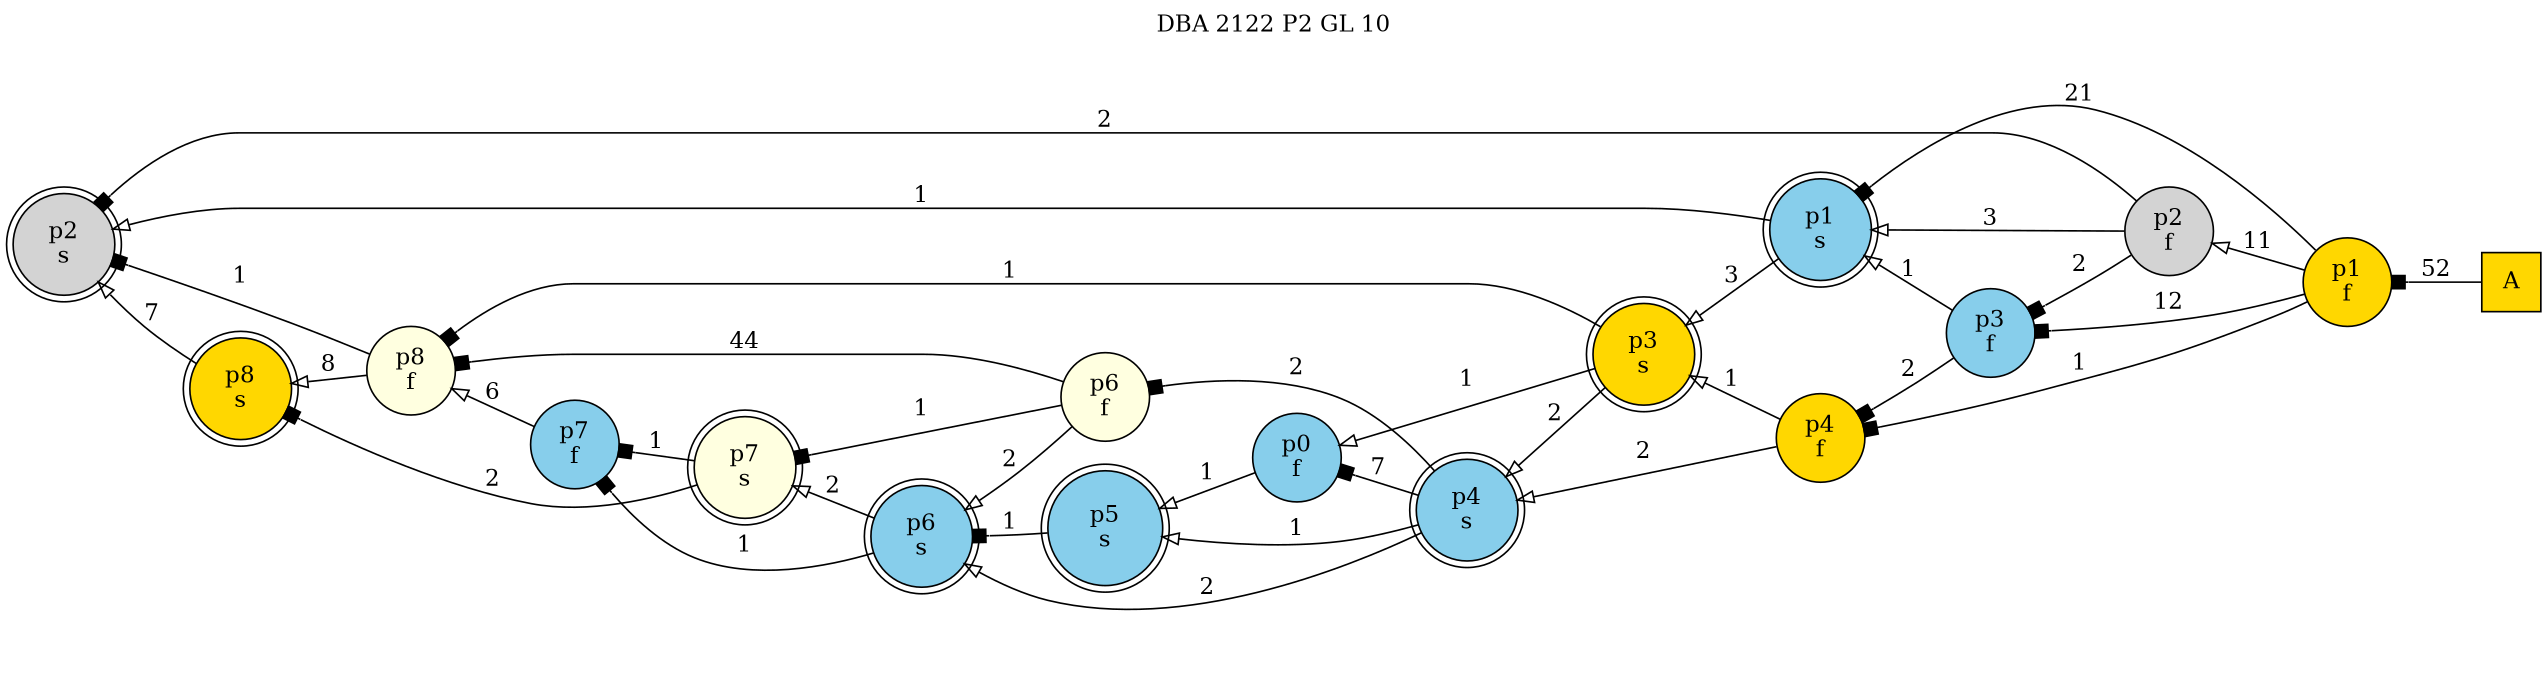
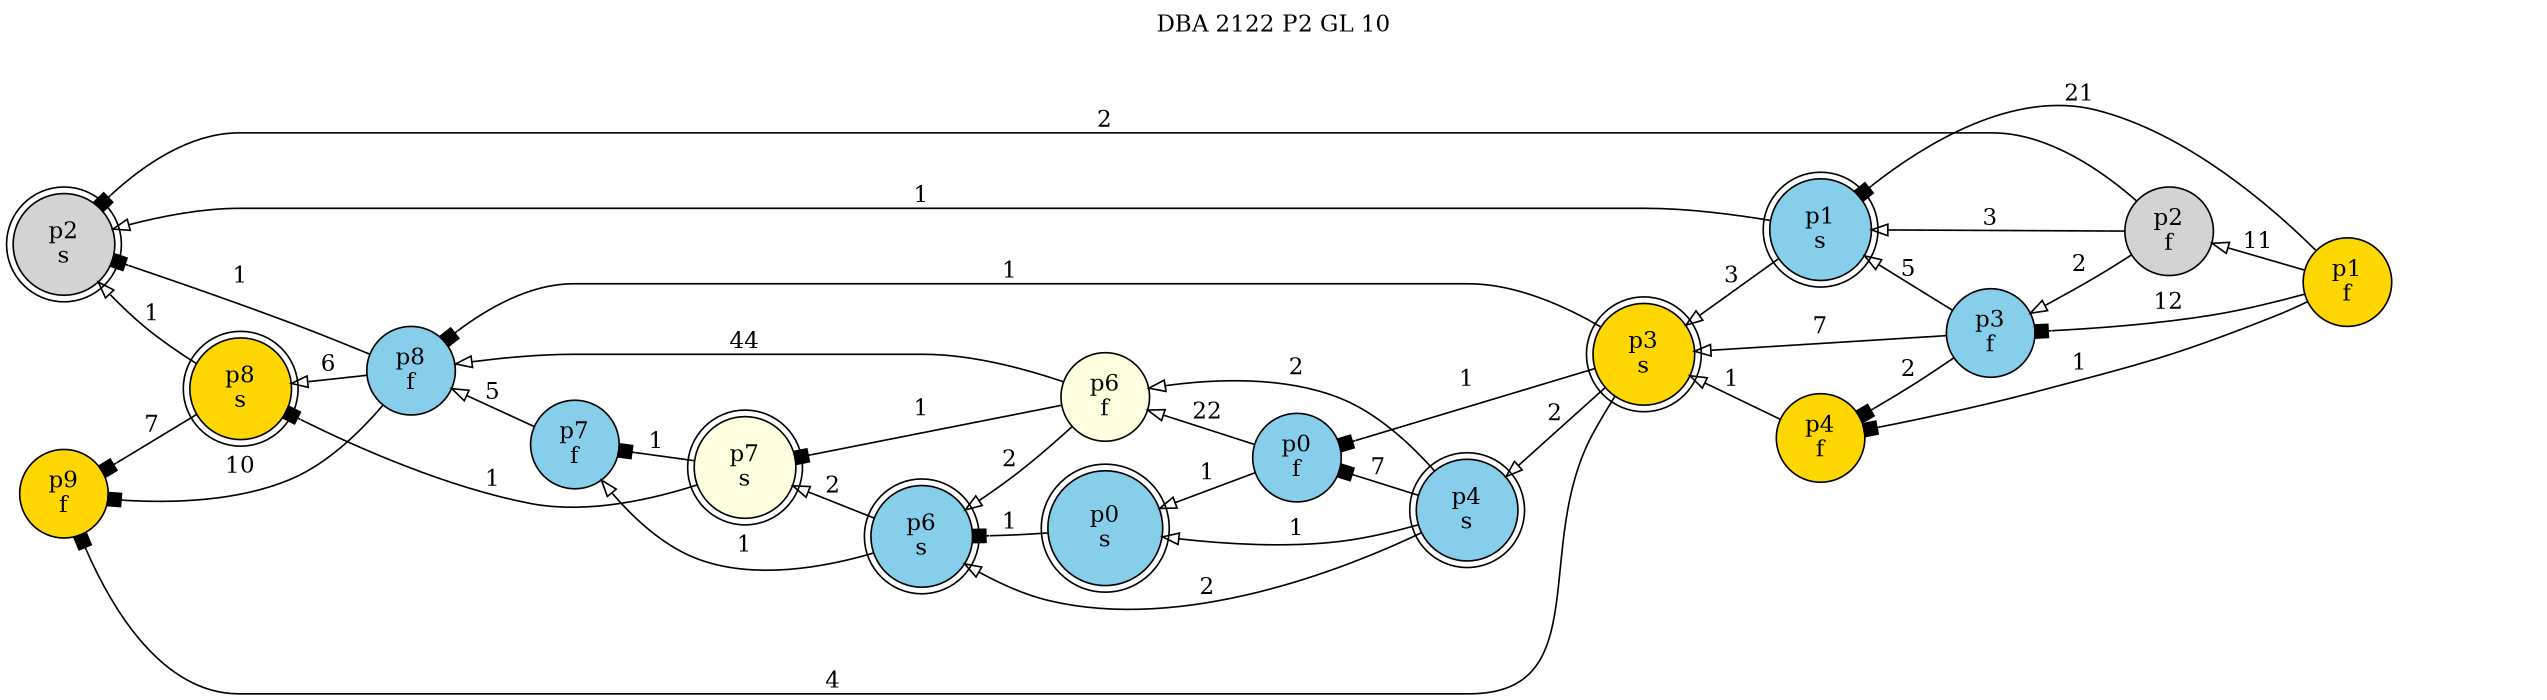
(1909, 270) -> (1909, 270)
(2089, 281) -> (2089, 281)
(2511, 282) -> none
(152, 314) -> (152, 314)
none -> (1829, 343)
(769, 354) -> (769, 354)
(329, 365) -> (329, 365)
(411, 371) -> (411, 371)
(1313, 390) -> (1313, 390)
(493, 393) -> (493, 393)
(1475, 404) -> (1475, 404)
none -> (1209, 430)
(1655, 472) -> none
(493, 480) -> (493, 480)
none -> (64, 494)
(1105, 528) -> (1105, 528)
(732, 567) -> (732, 567)
